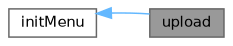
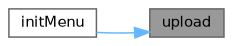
(130, 13) -> (116, 33)
